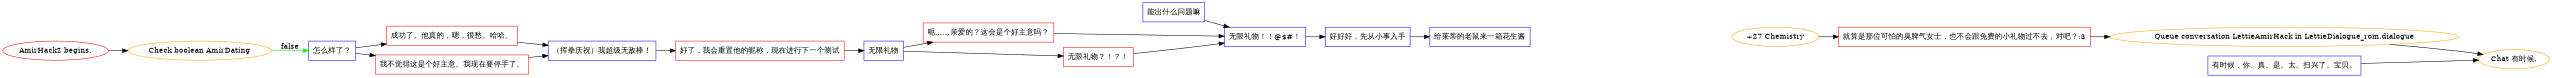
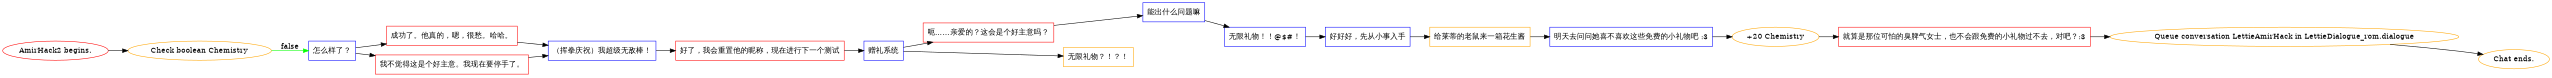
(1136, 35) -> (1096, 21)
(1480, 37) -> (1480, 37)
none -> (1631, 37)
(1776, 37) -> (1776, 37)
(1176, 49) -> none
(200, 51) -> (200, 51)
(884, 51) -> (884, 51)
(1098, 57) -> (1098, 57)
(2514, 59) -> (2514, 59)
(2284, 66) -> none
